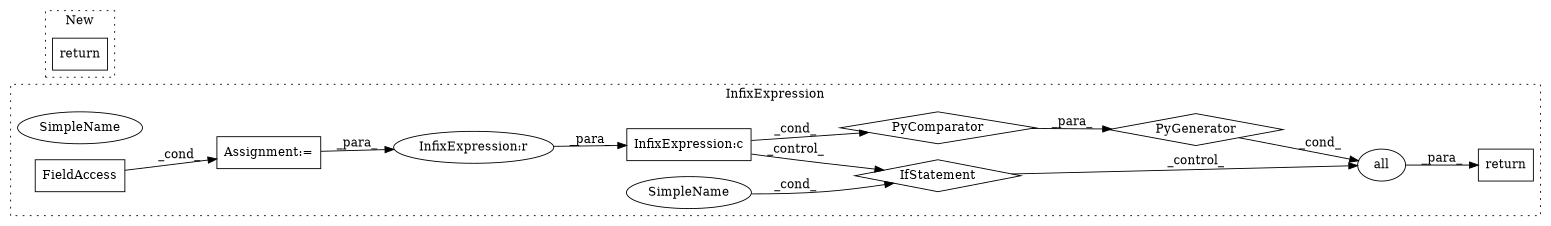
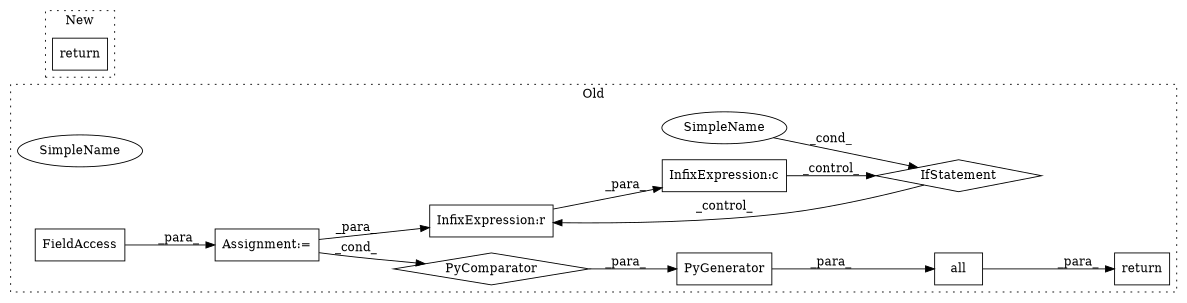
(776, 95) -> (594, 95)
(1196, 130) -> (724, 269)
(805, 137) -> (368, 258)
(1320, 143) -> (831, 262)
(474, 147) -> (491, 221)
(180, 155) -> (179, 238)
(1382, 165) -> (959, 269)
(1180, 170) -> (745, 217)
